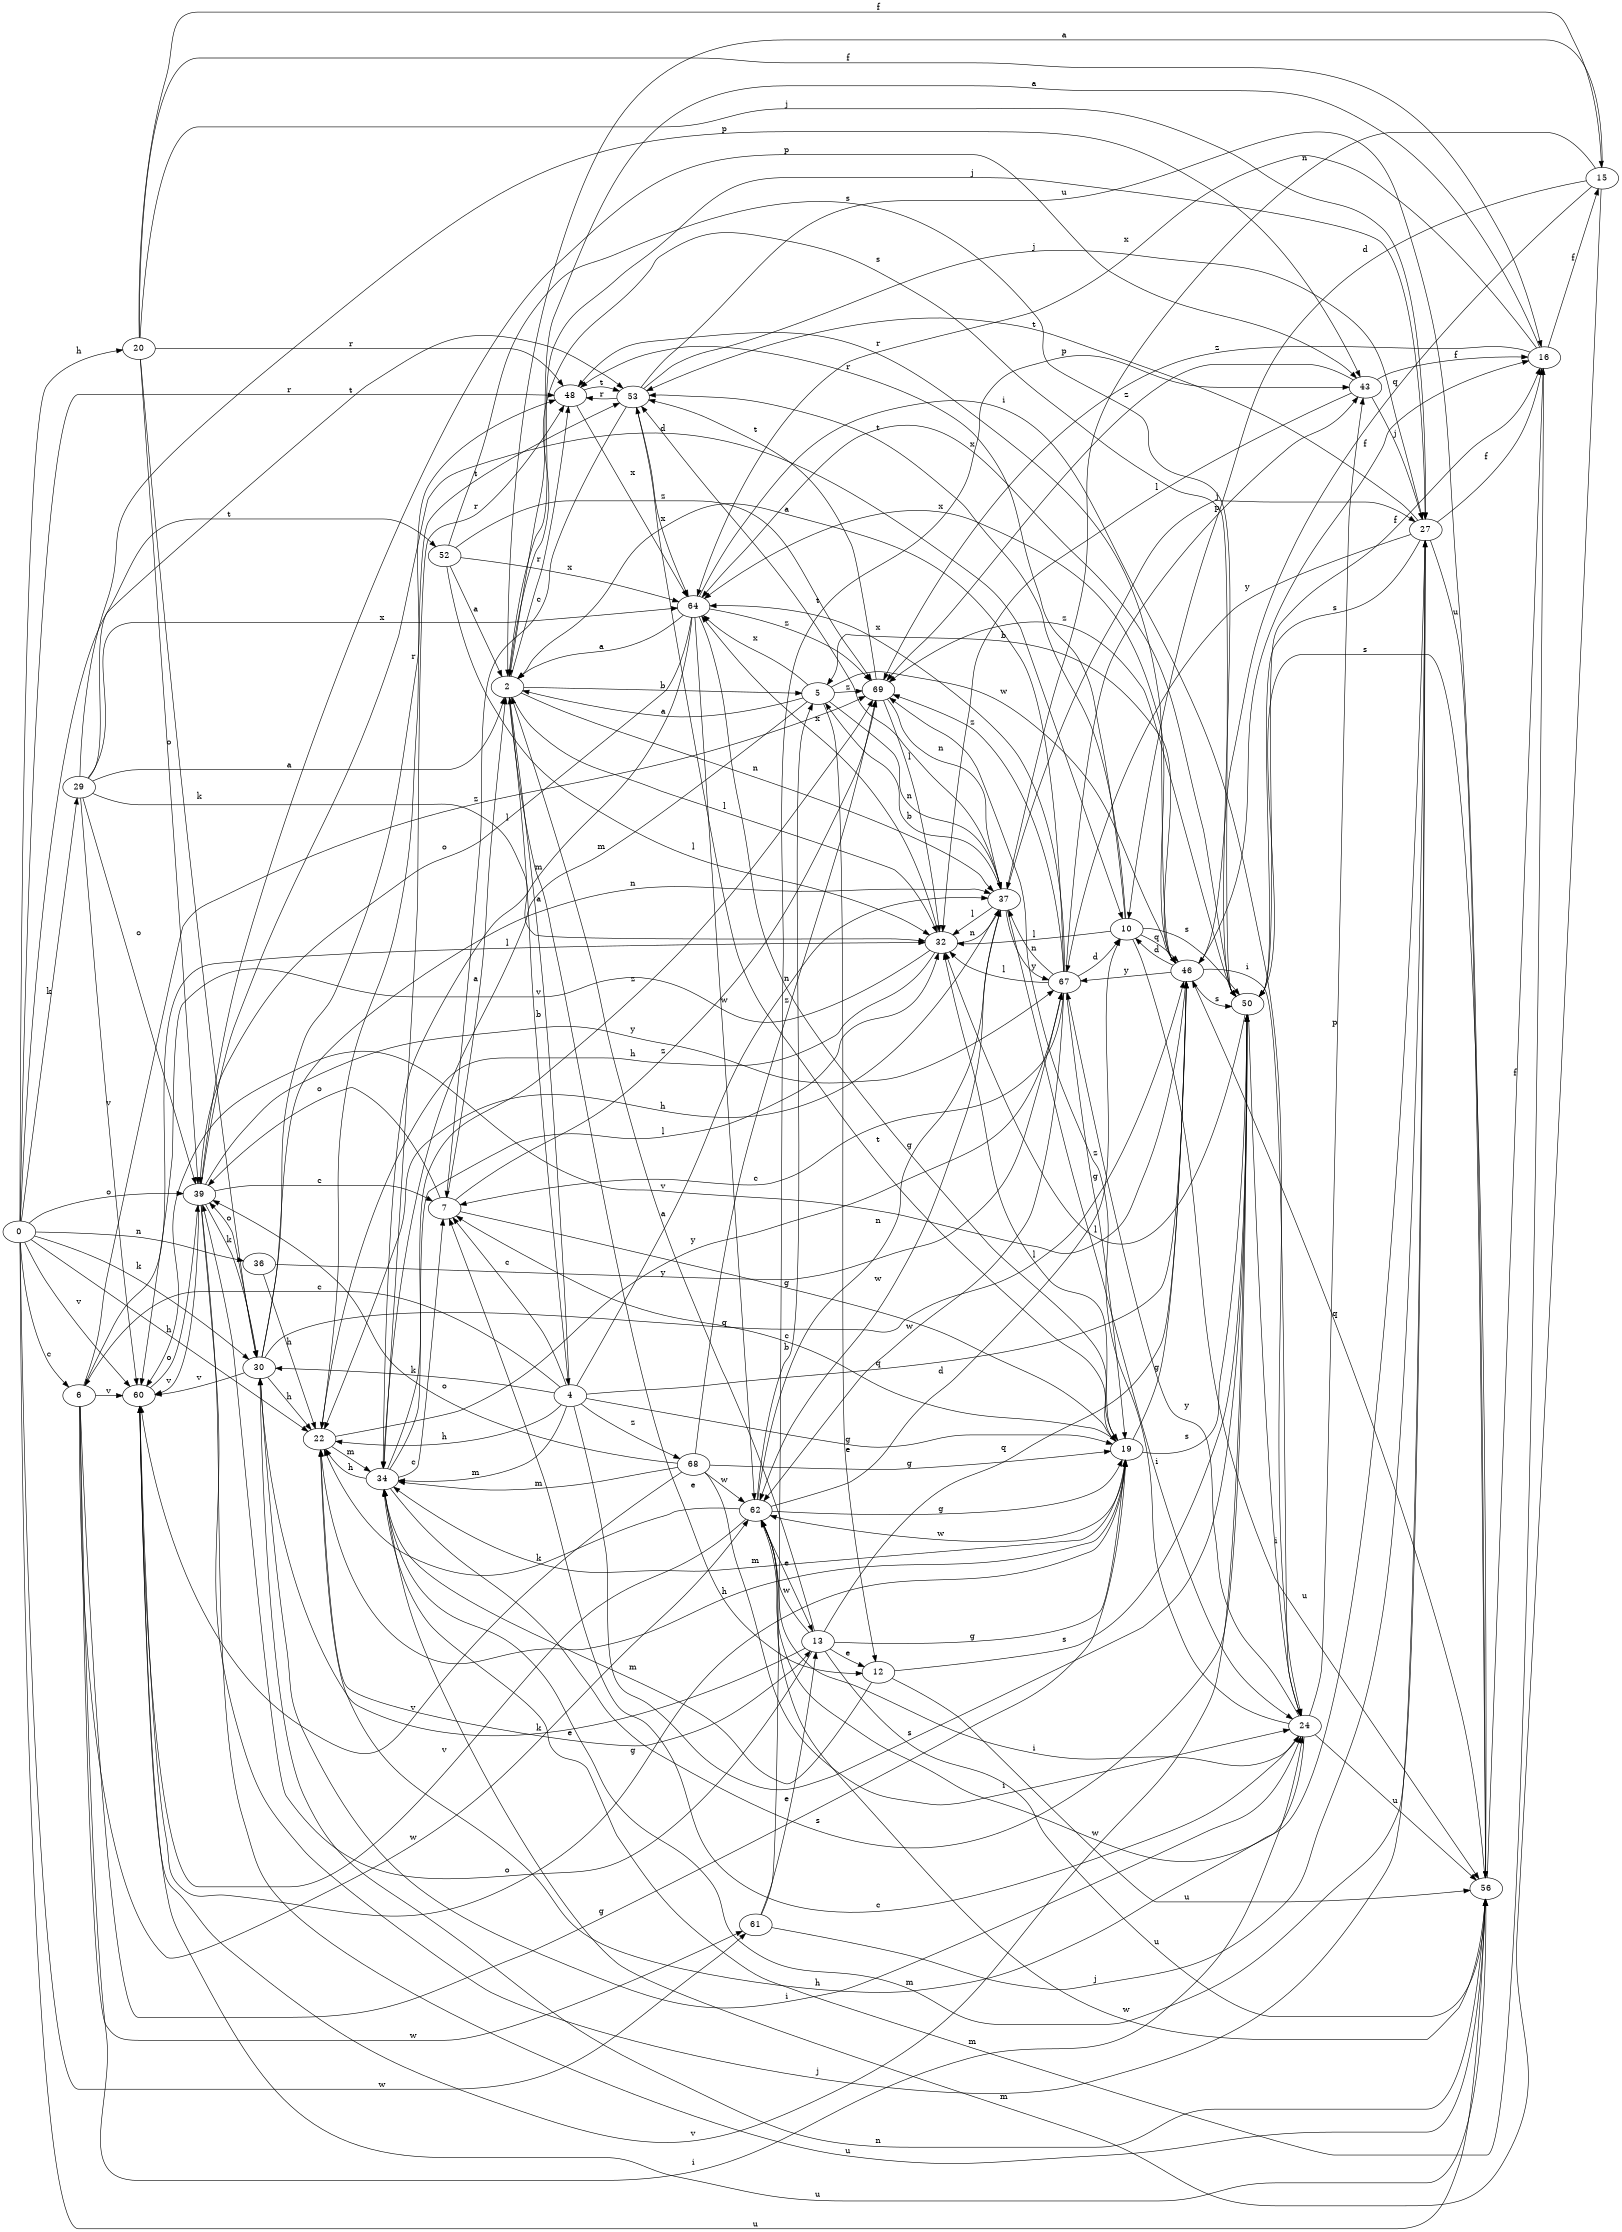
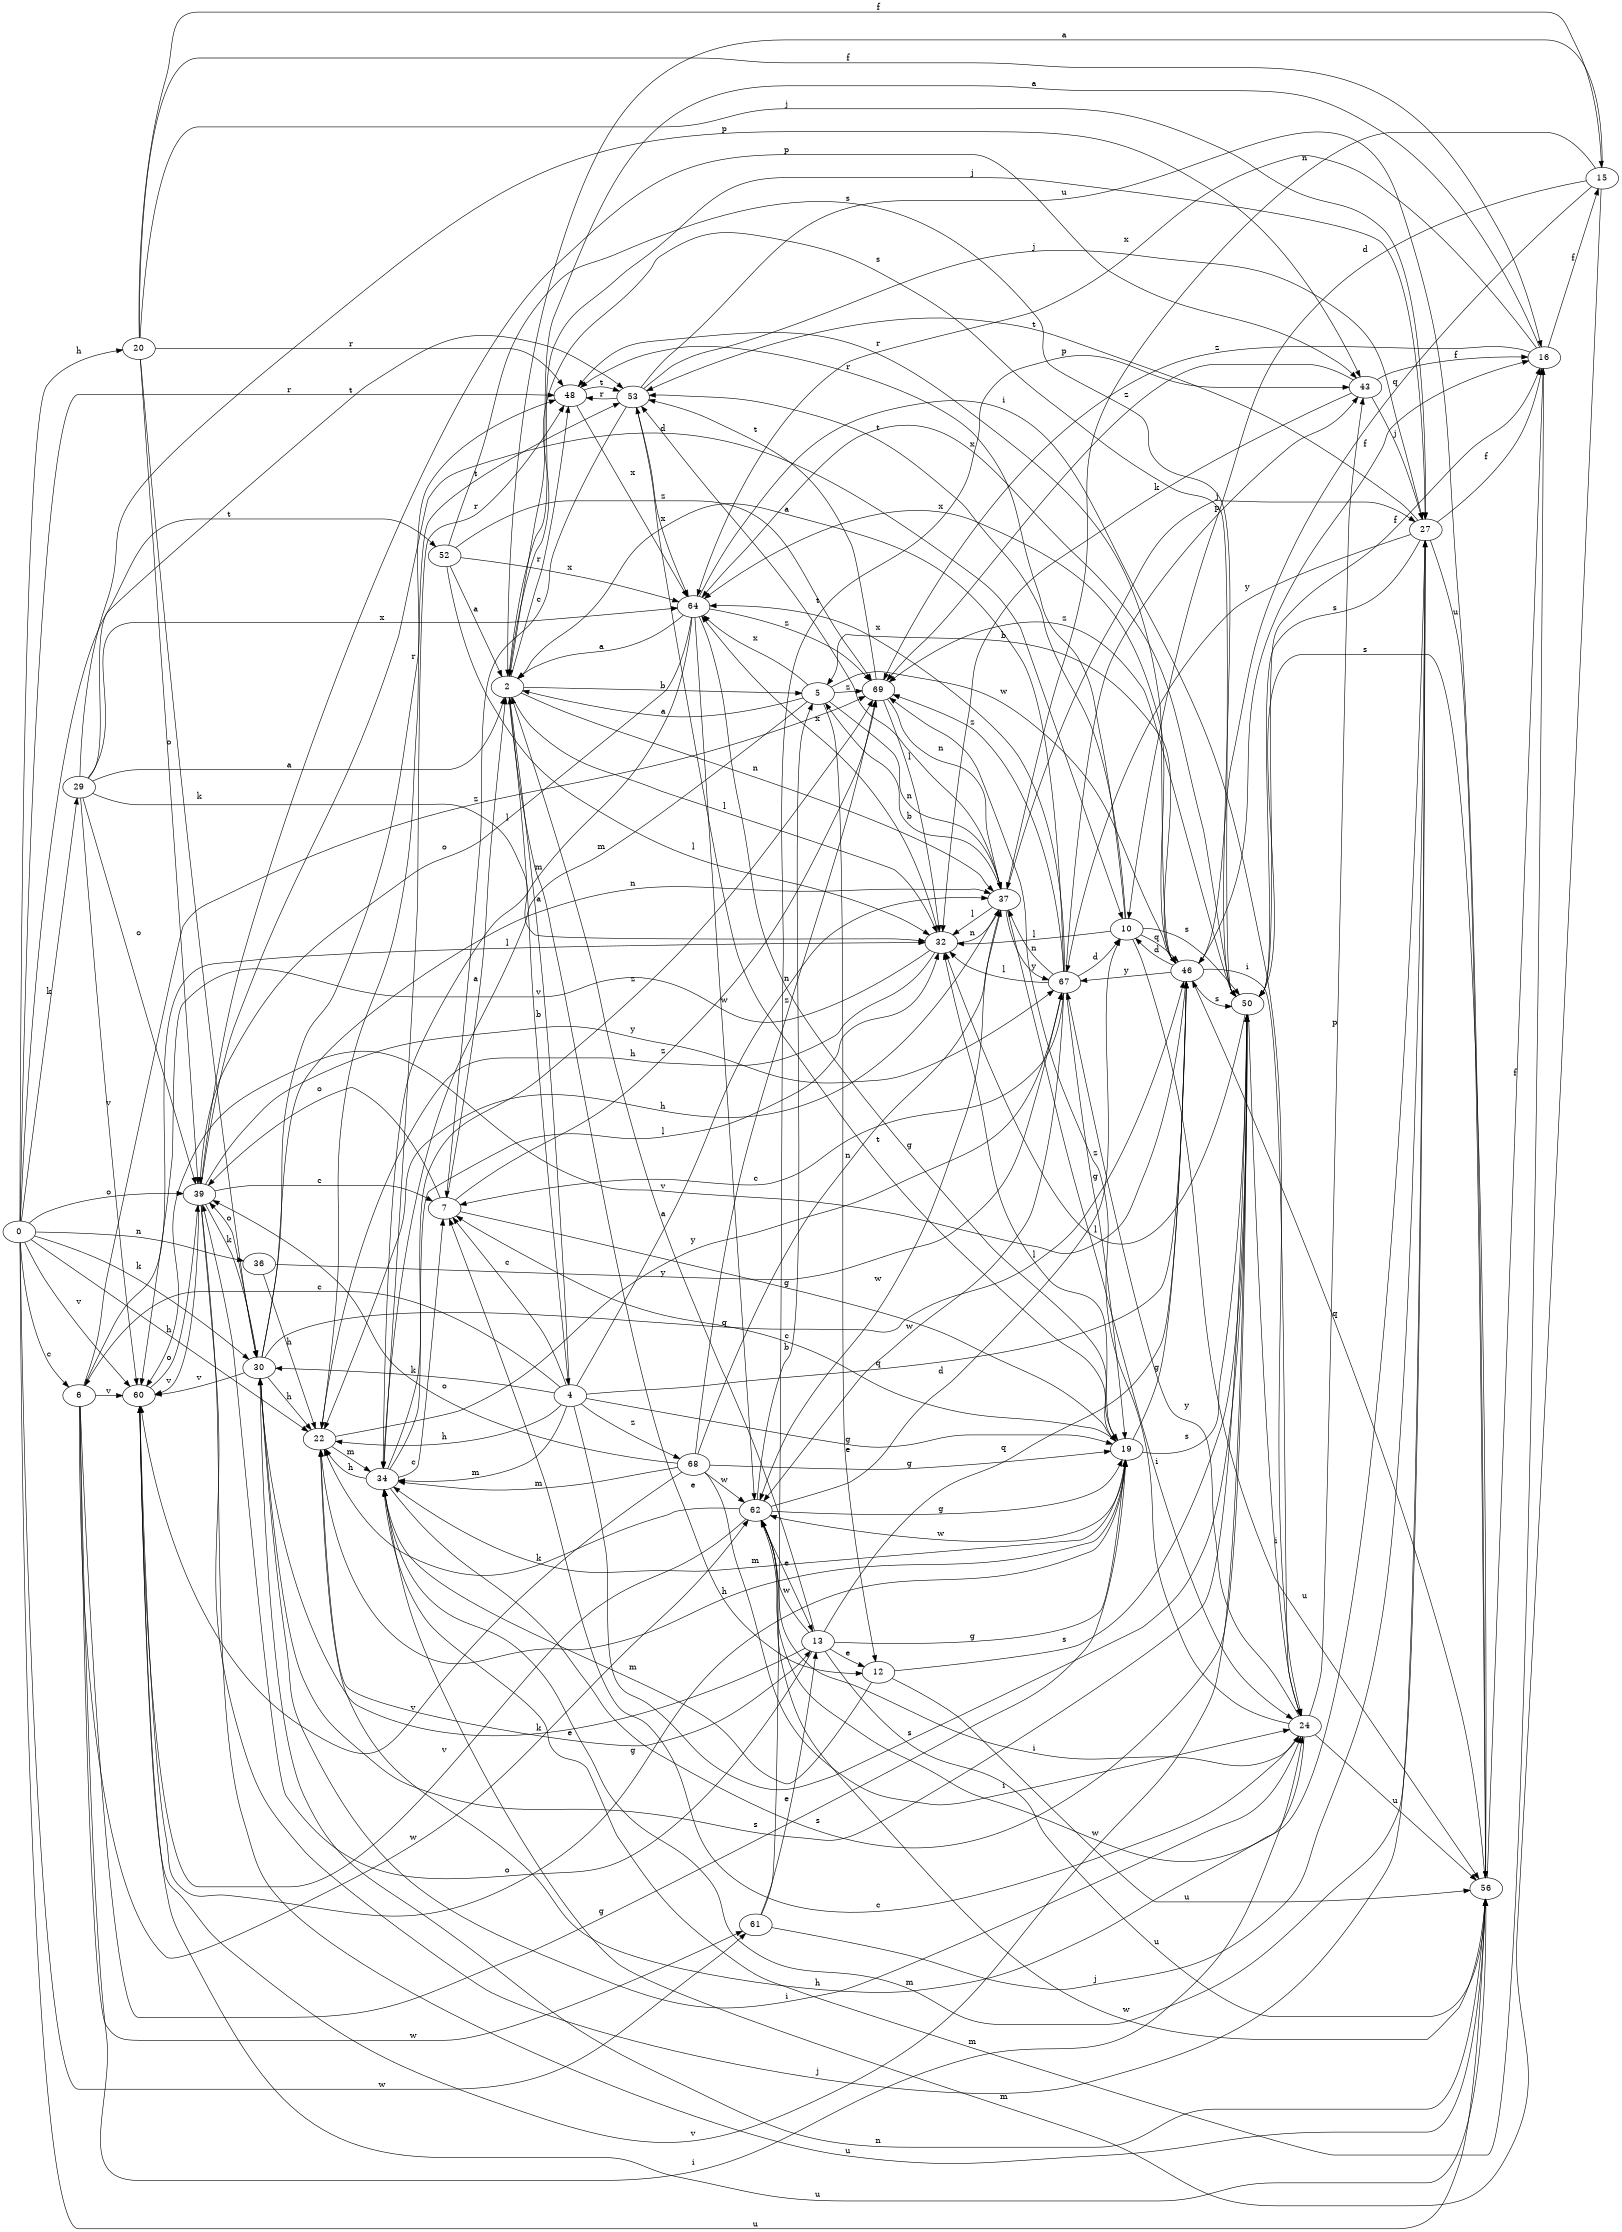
(1157, 488) -> (1157, 488)
(891, 1232) -> (839, 1176)
none -> (898, 1812)
